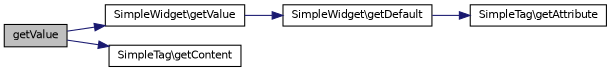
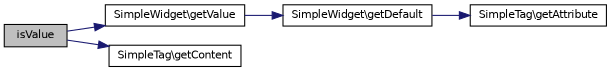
(36, 36) -> (36, 36)
